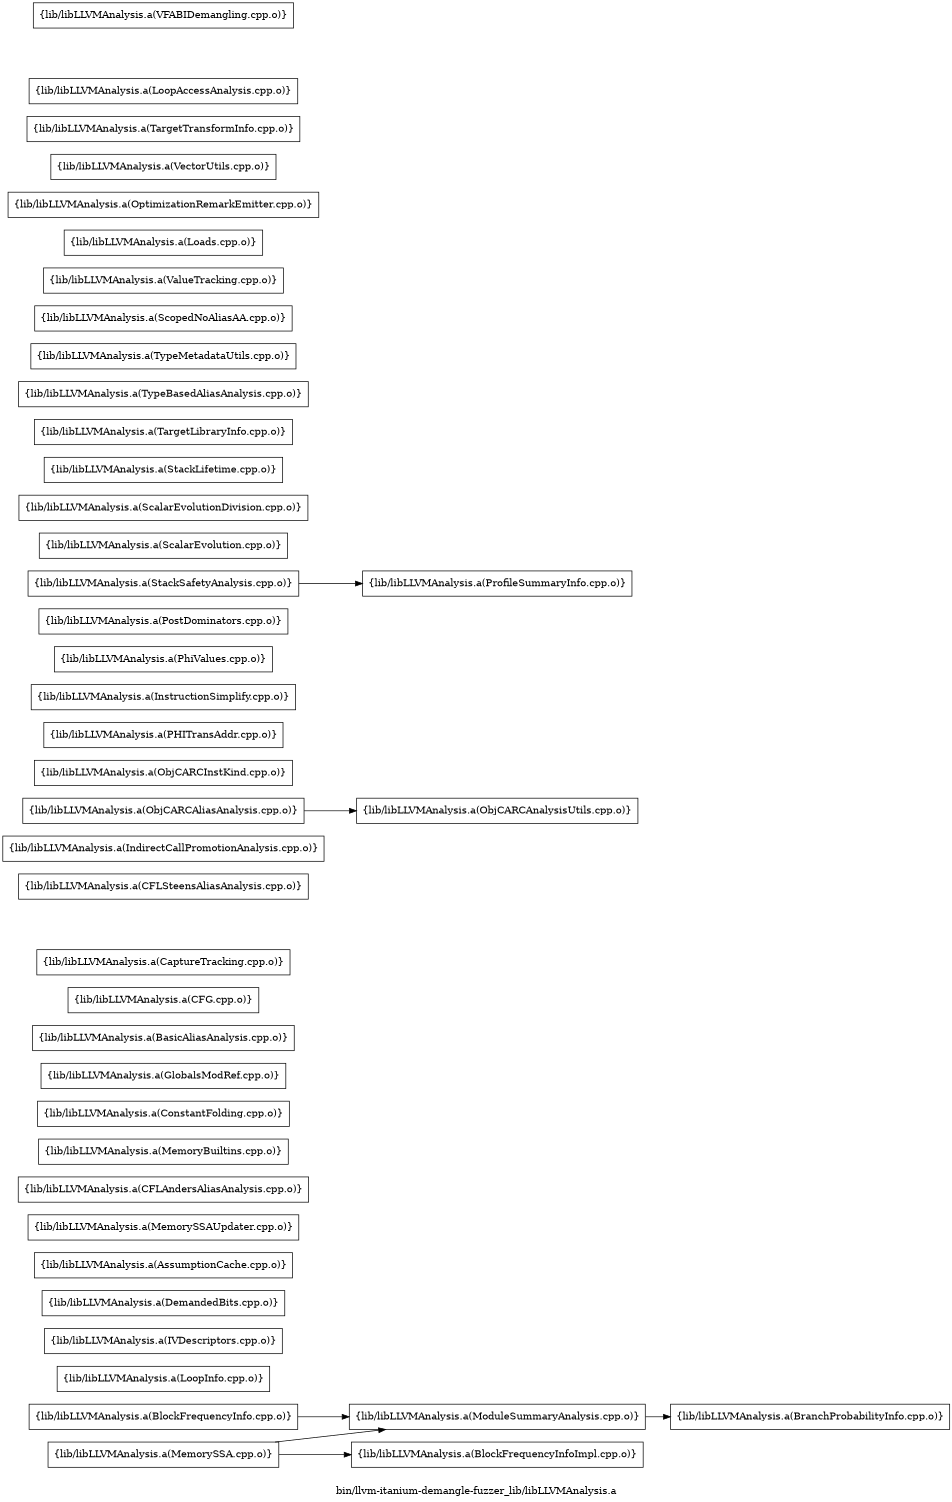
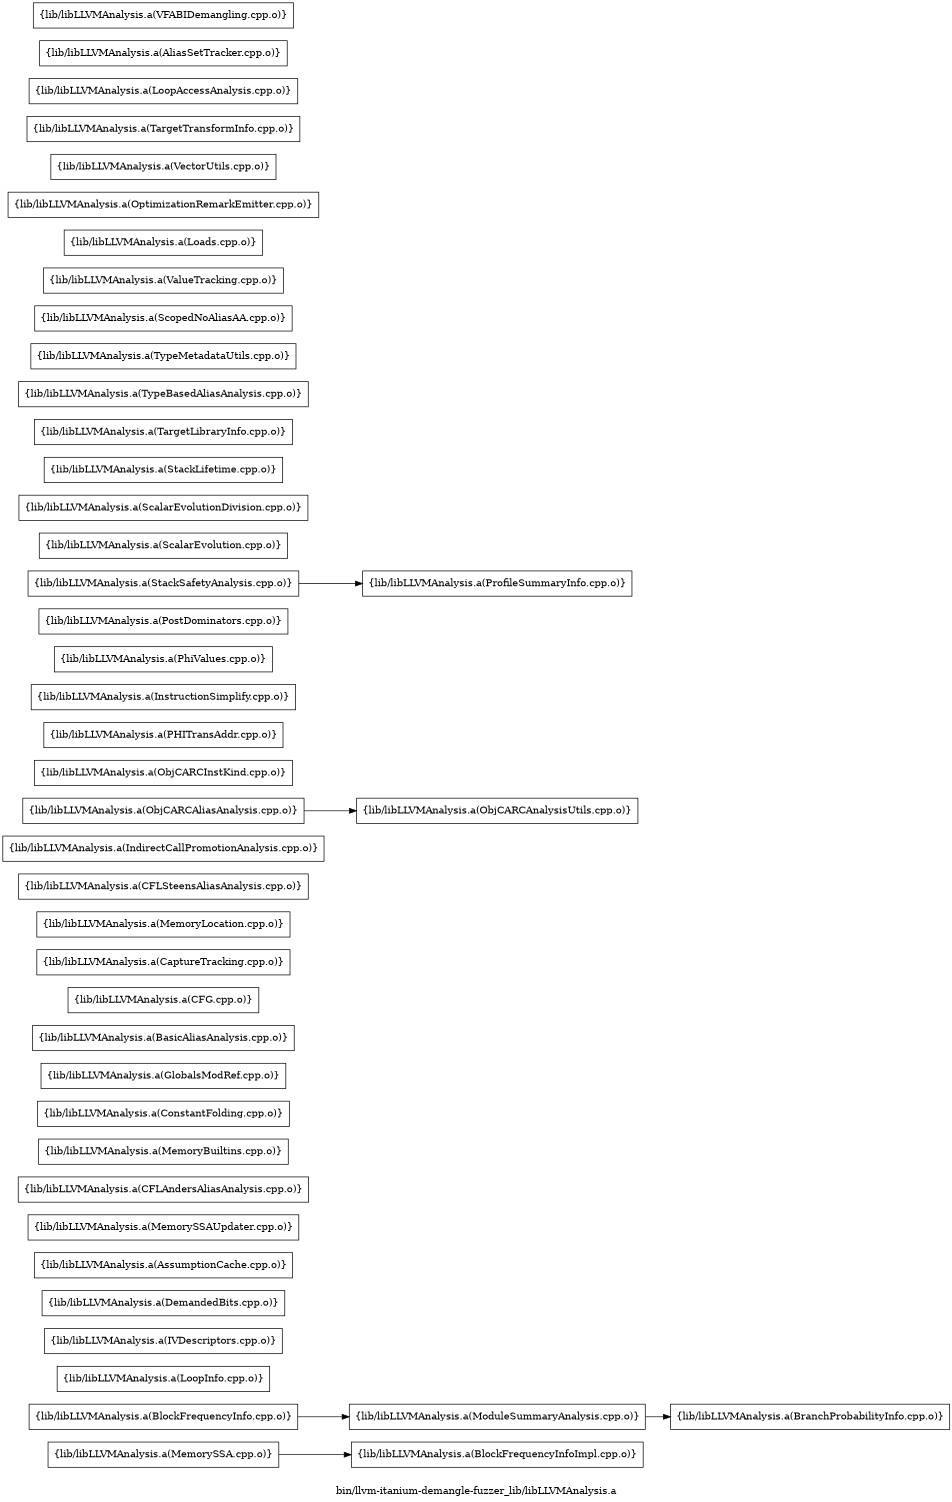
none -> (163, 53)
none -> (163, 924)
(327, 1436) -> none
